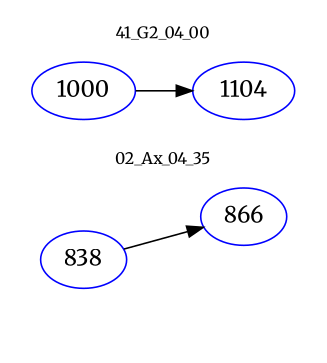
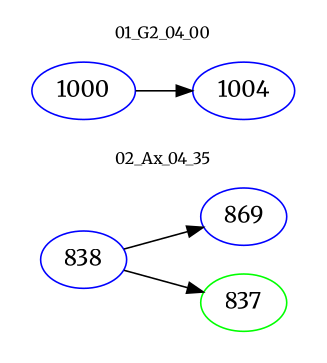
(163, 34) -> (163, 34)
(244, 91) -> (244, 91)
(244, 217) -> (244, 217)
none -> (244, 303)
